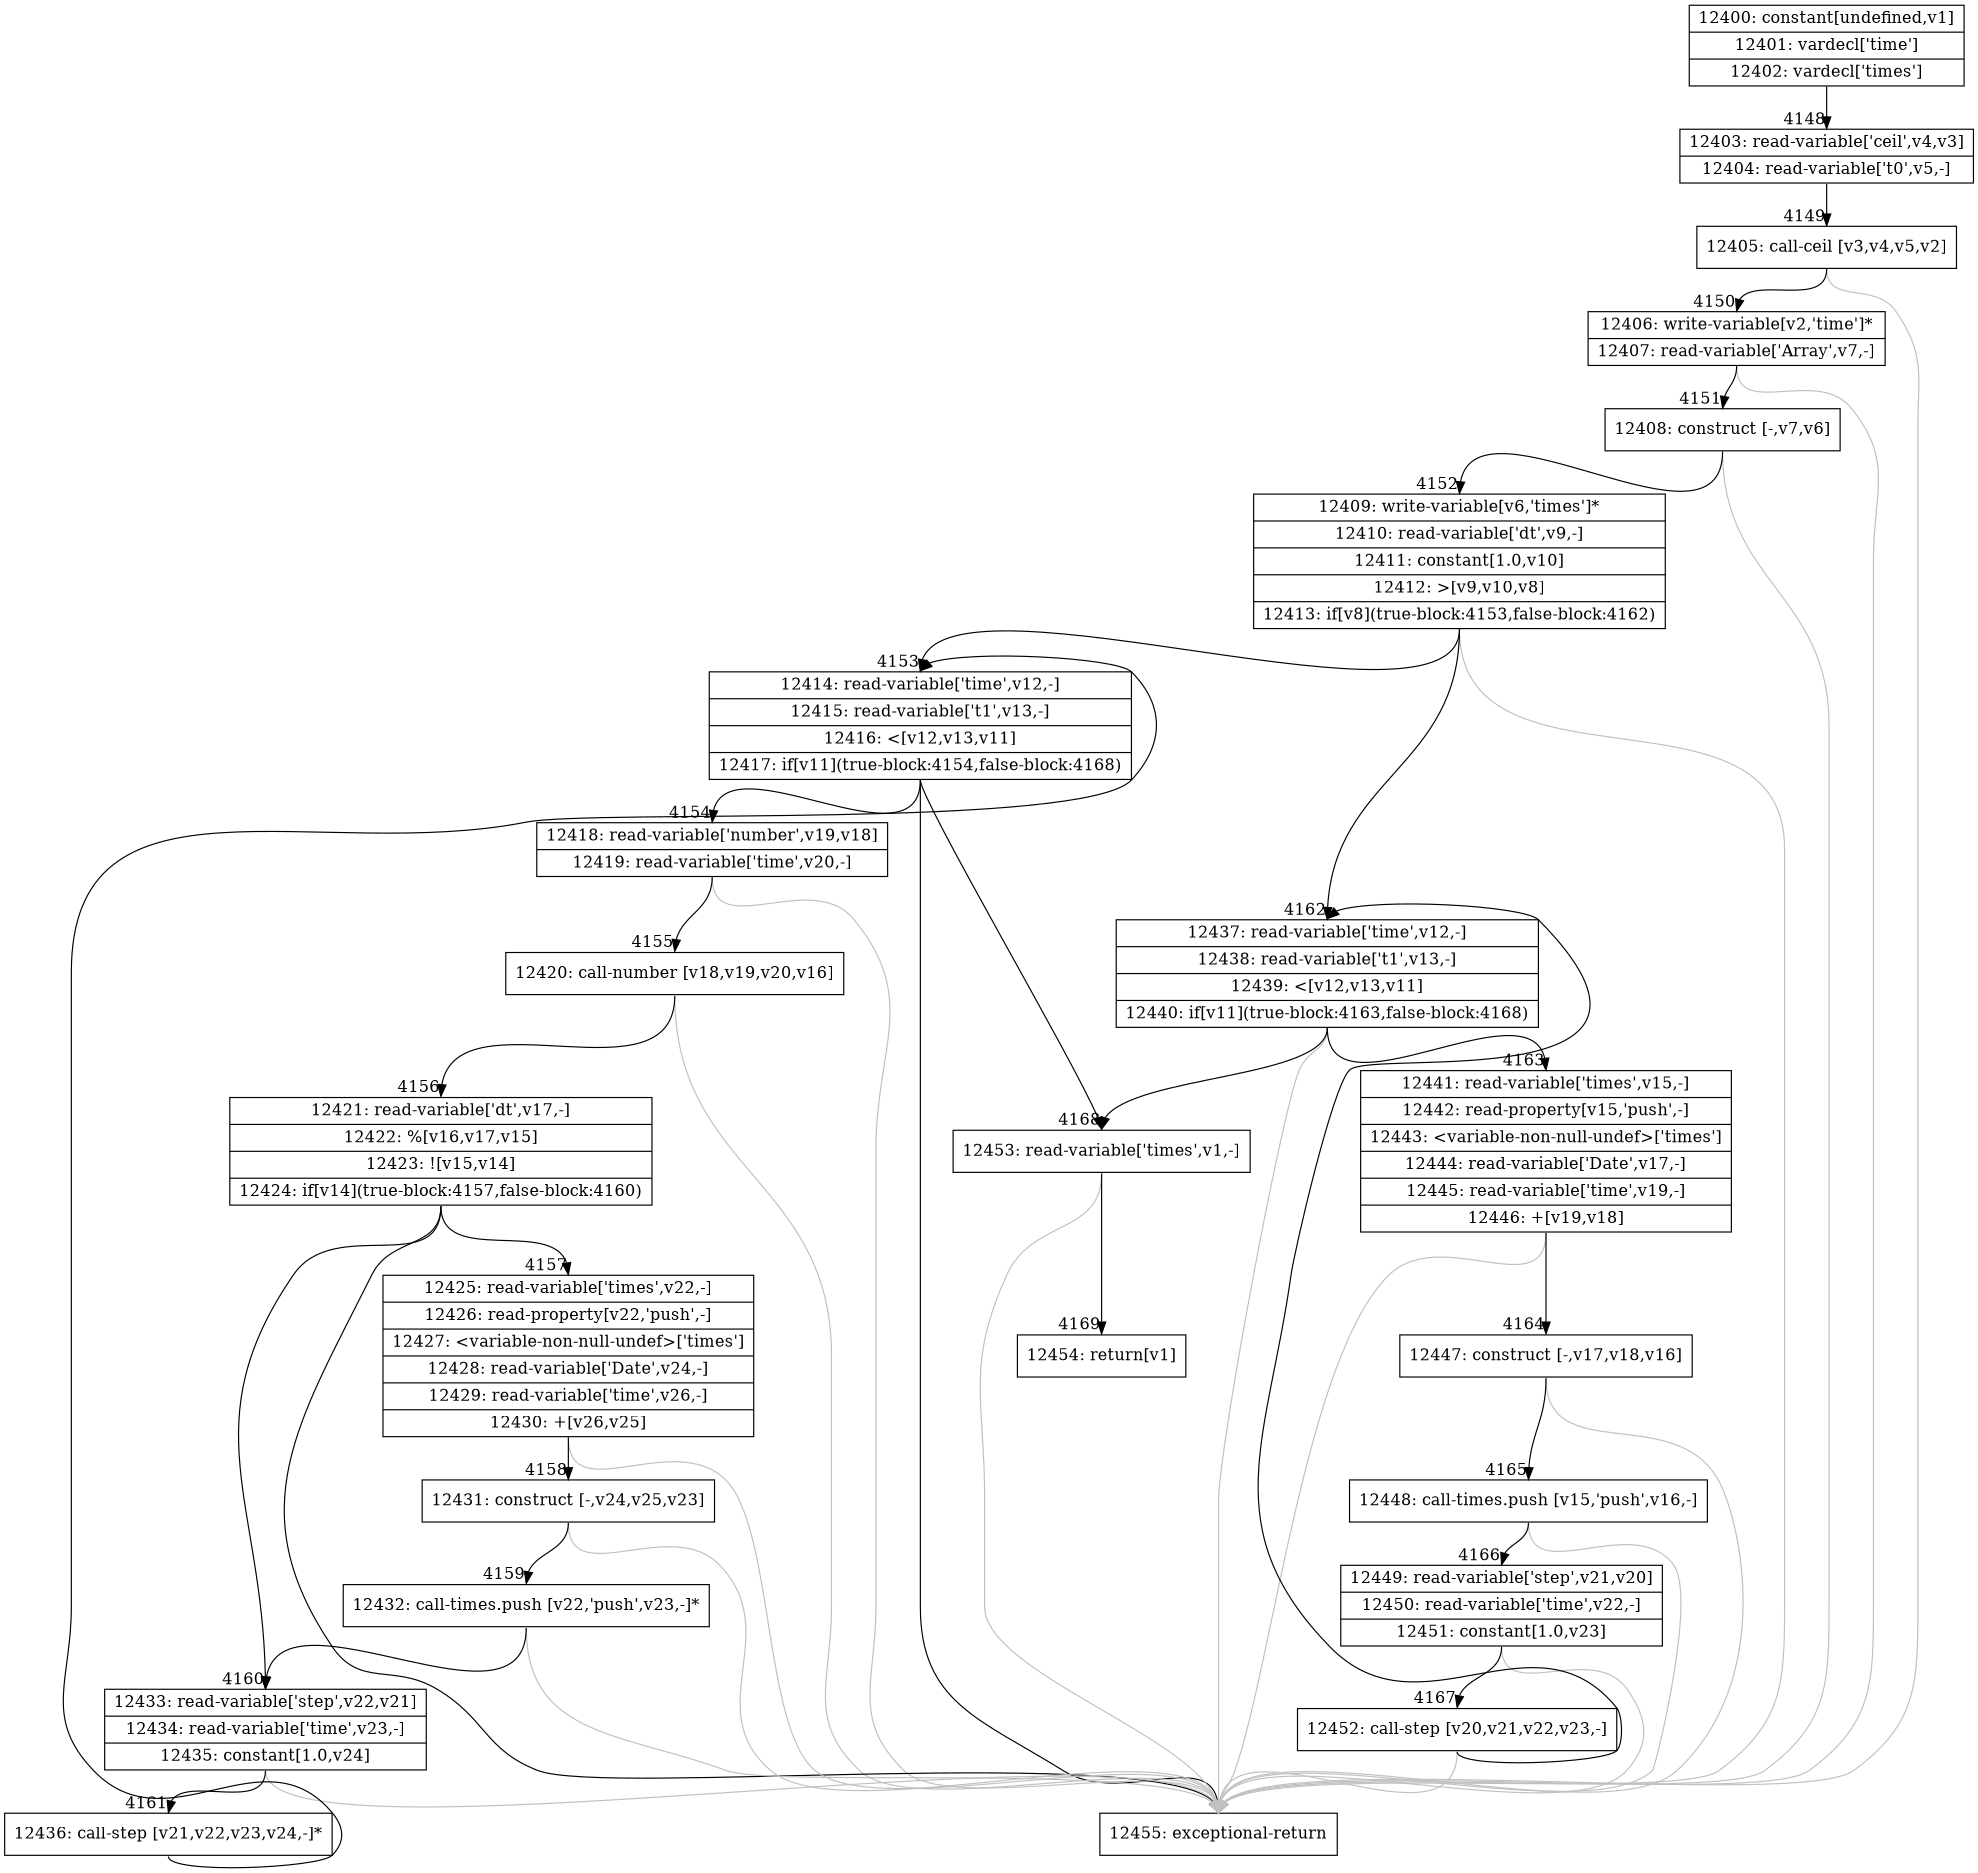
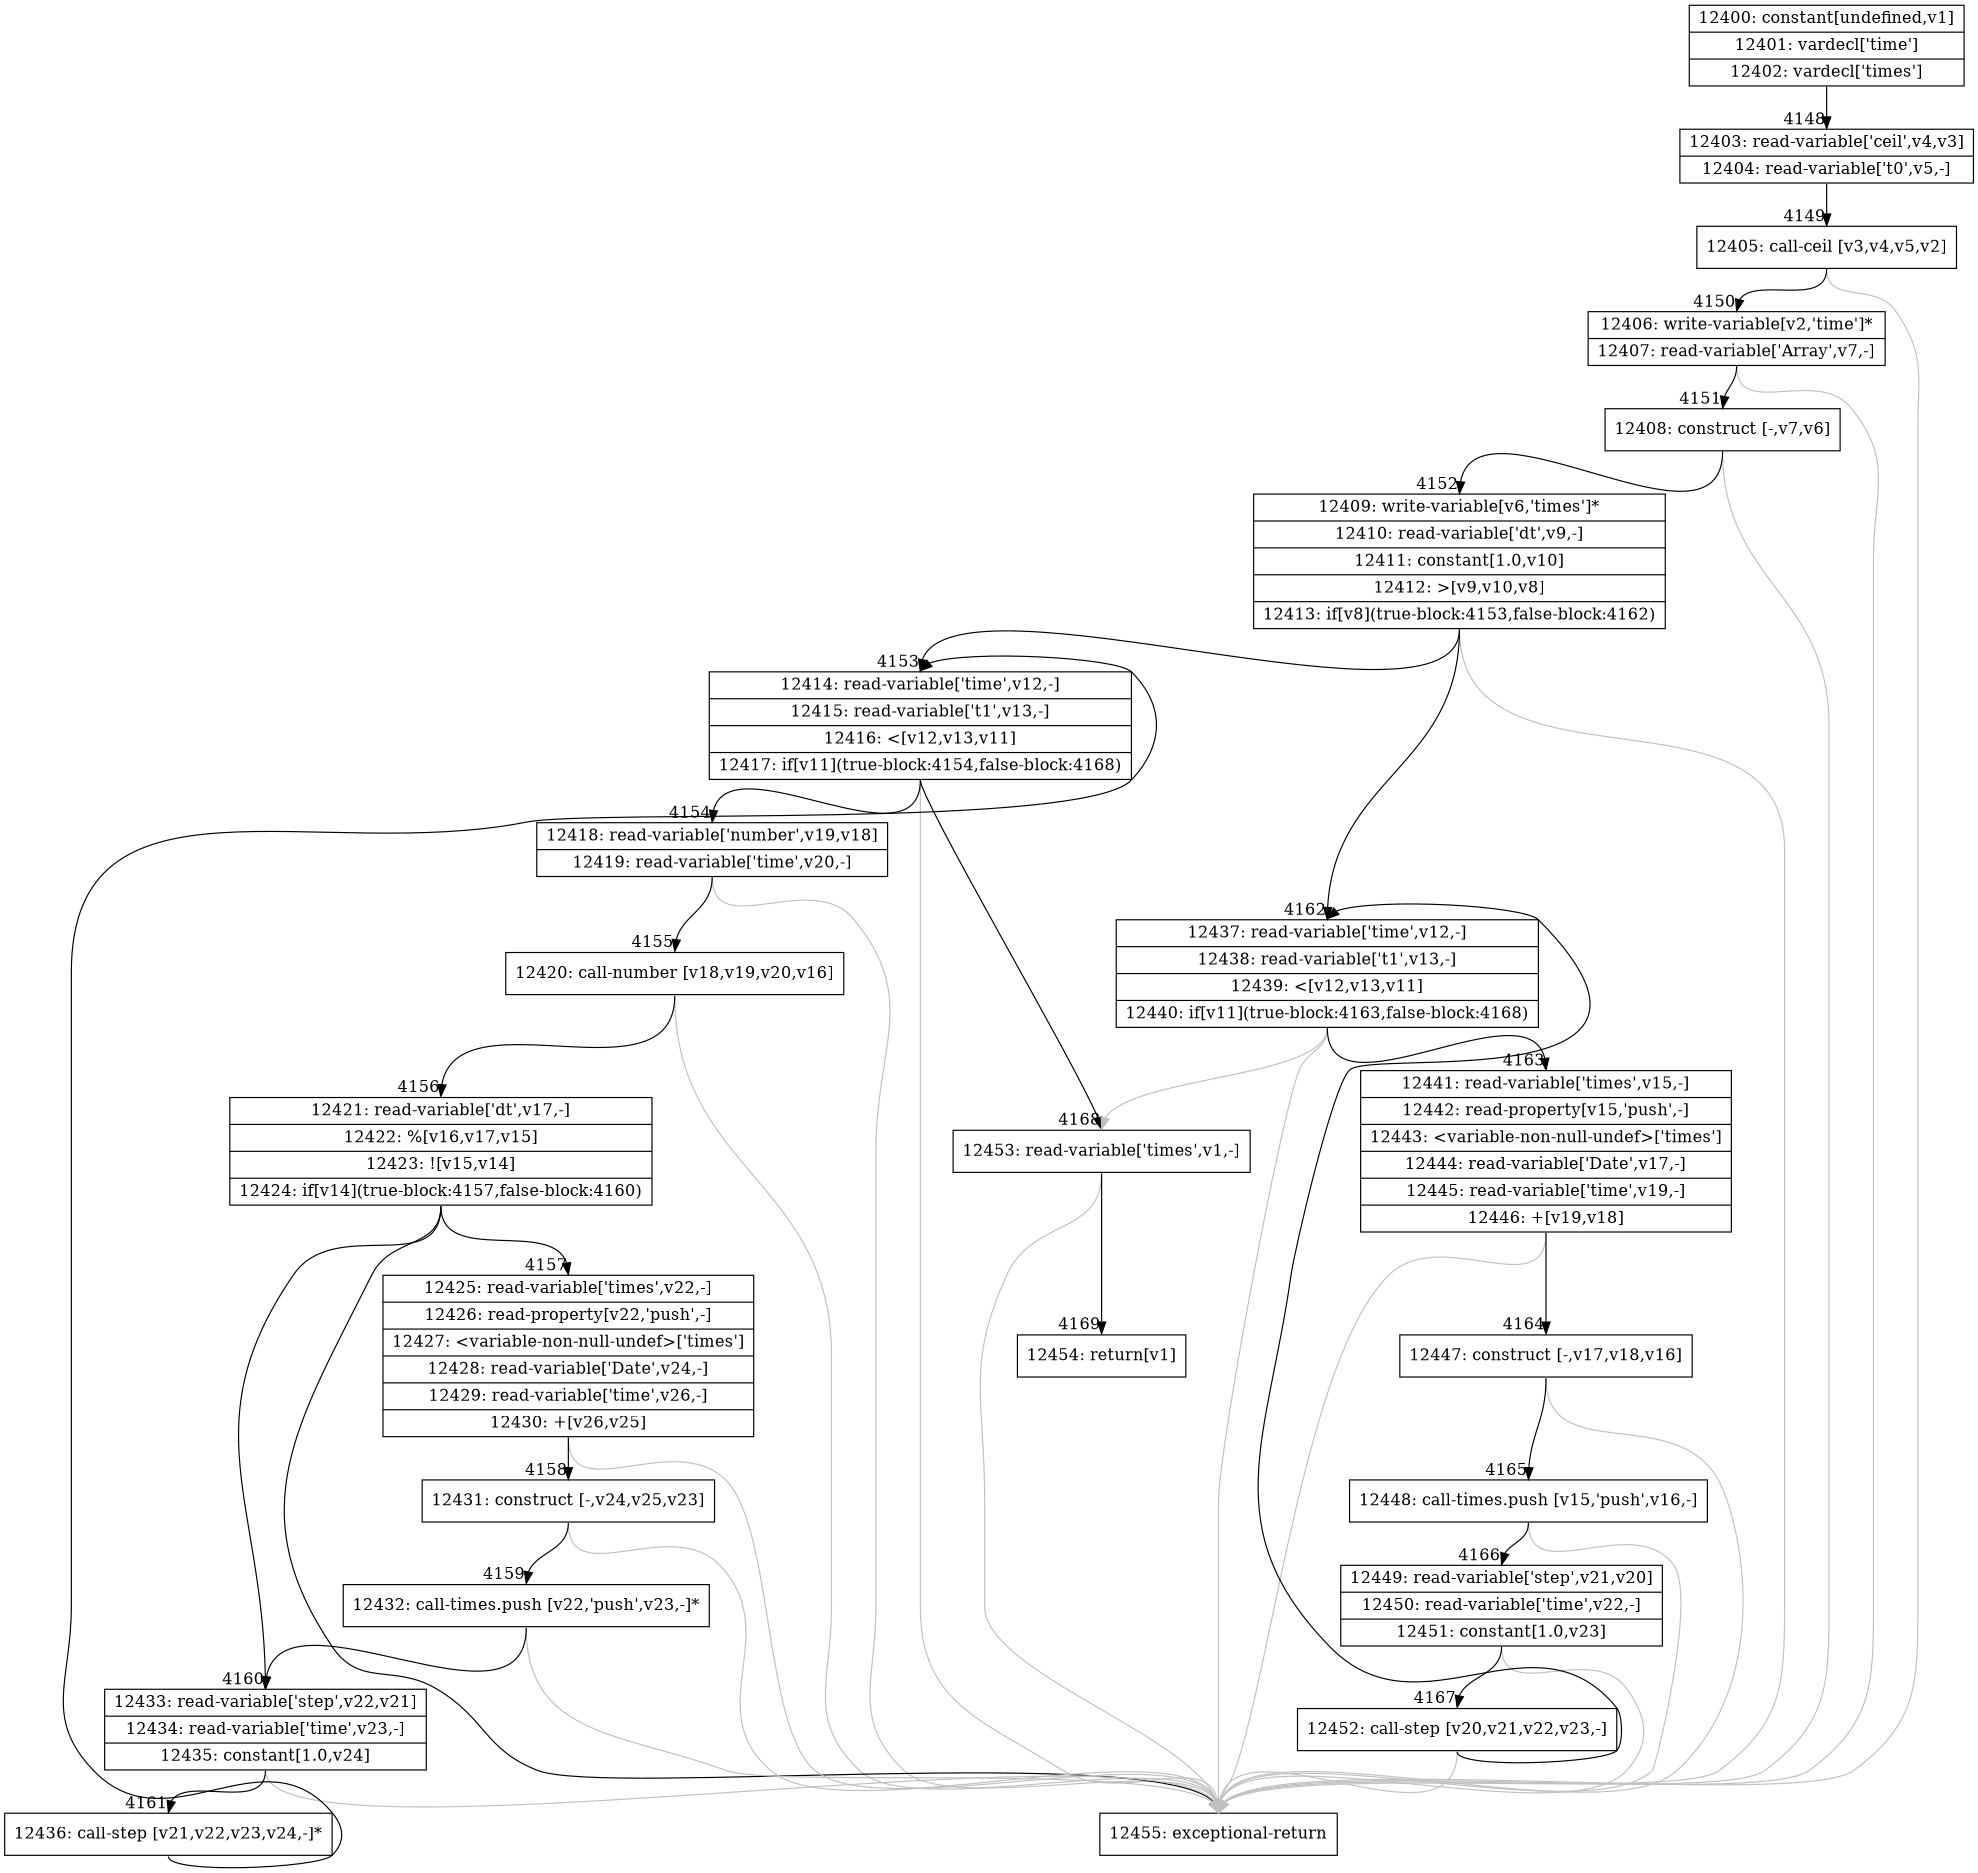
(1220, 1077) -> (1220, 1077)
(920, 1393) -> (920, 1393)
